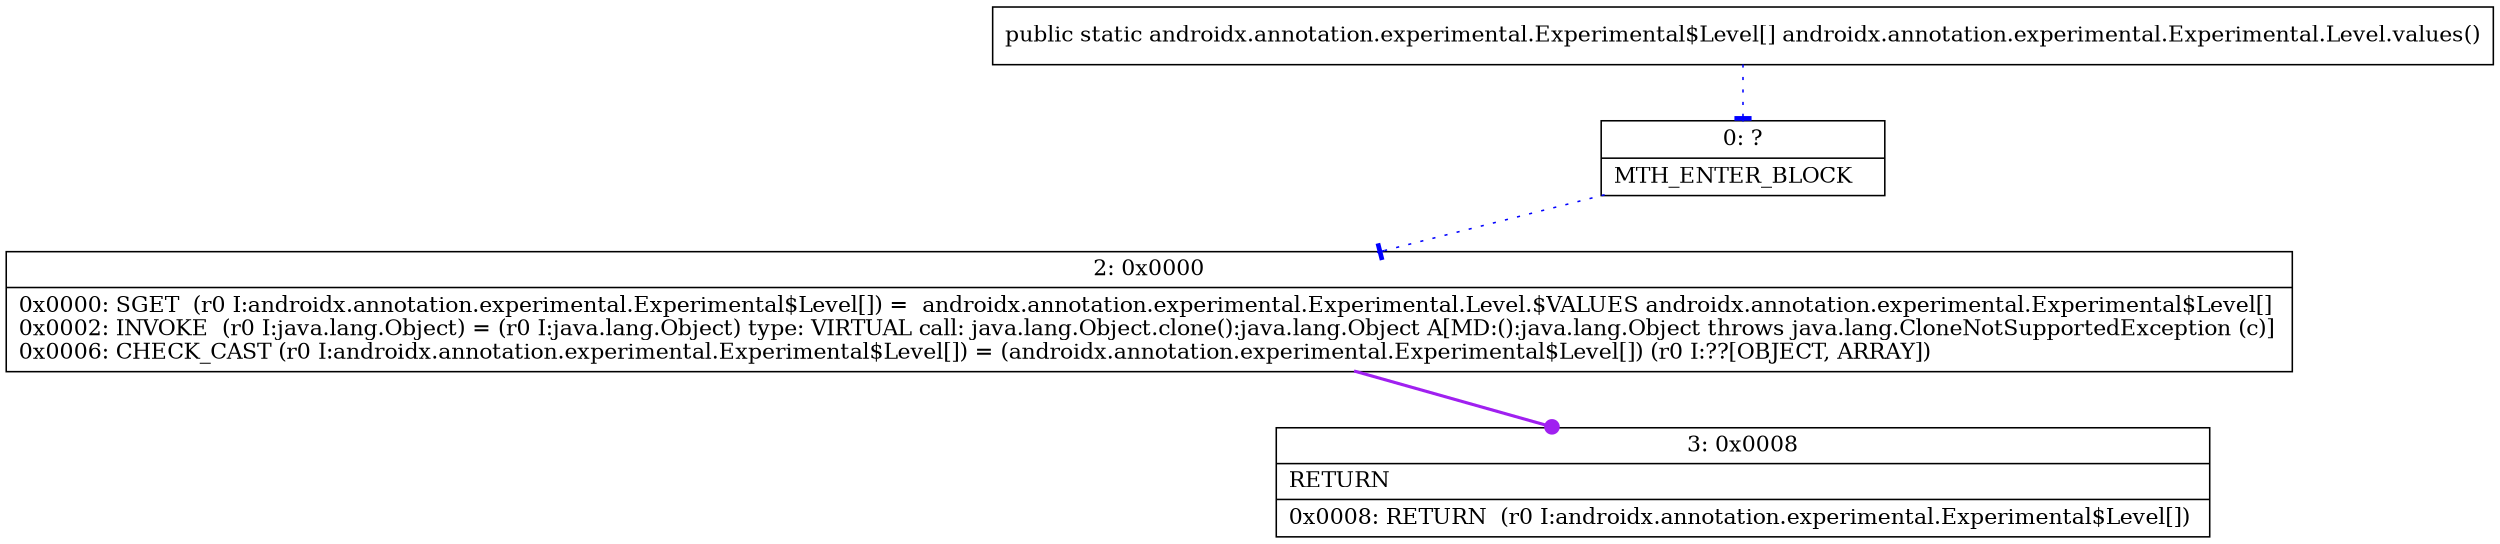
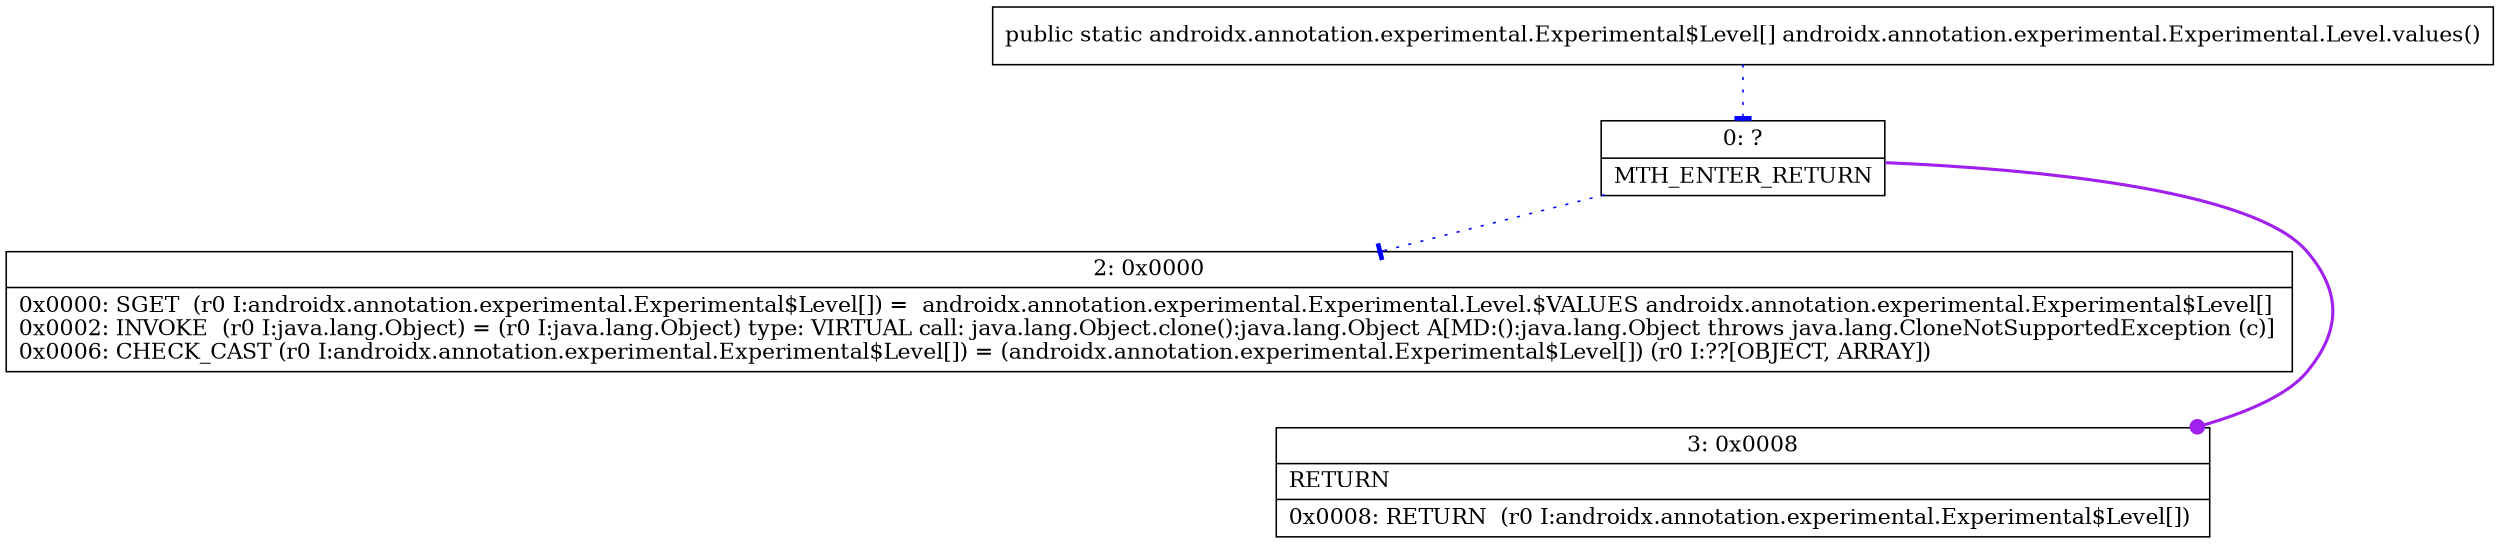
(1734, 176) -> (1743, 176)
(1450, 398) -> (2226, 208)
